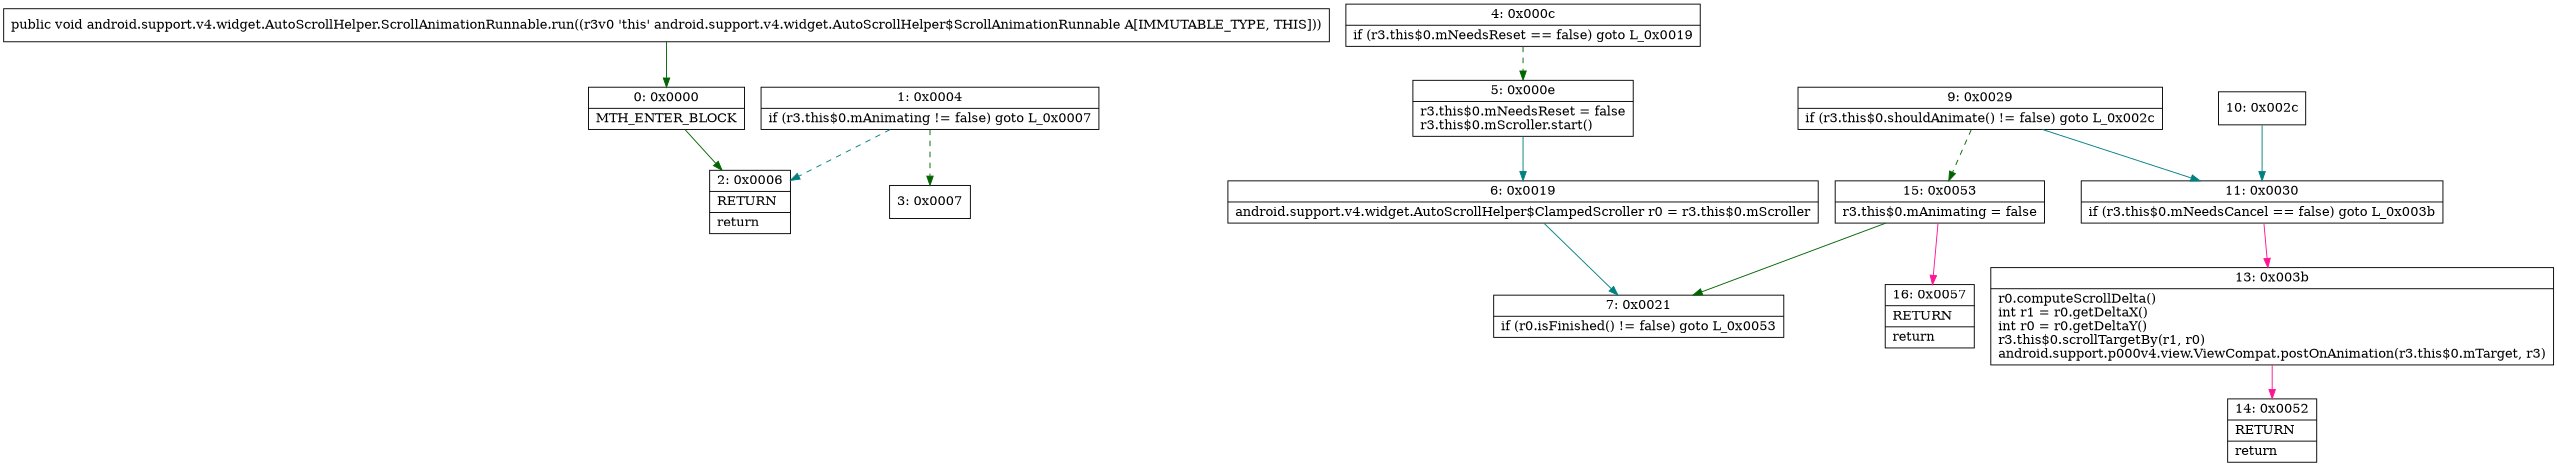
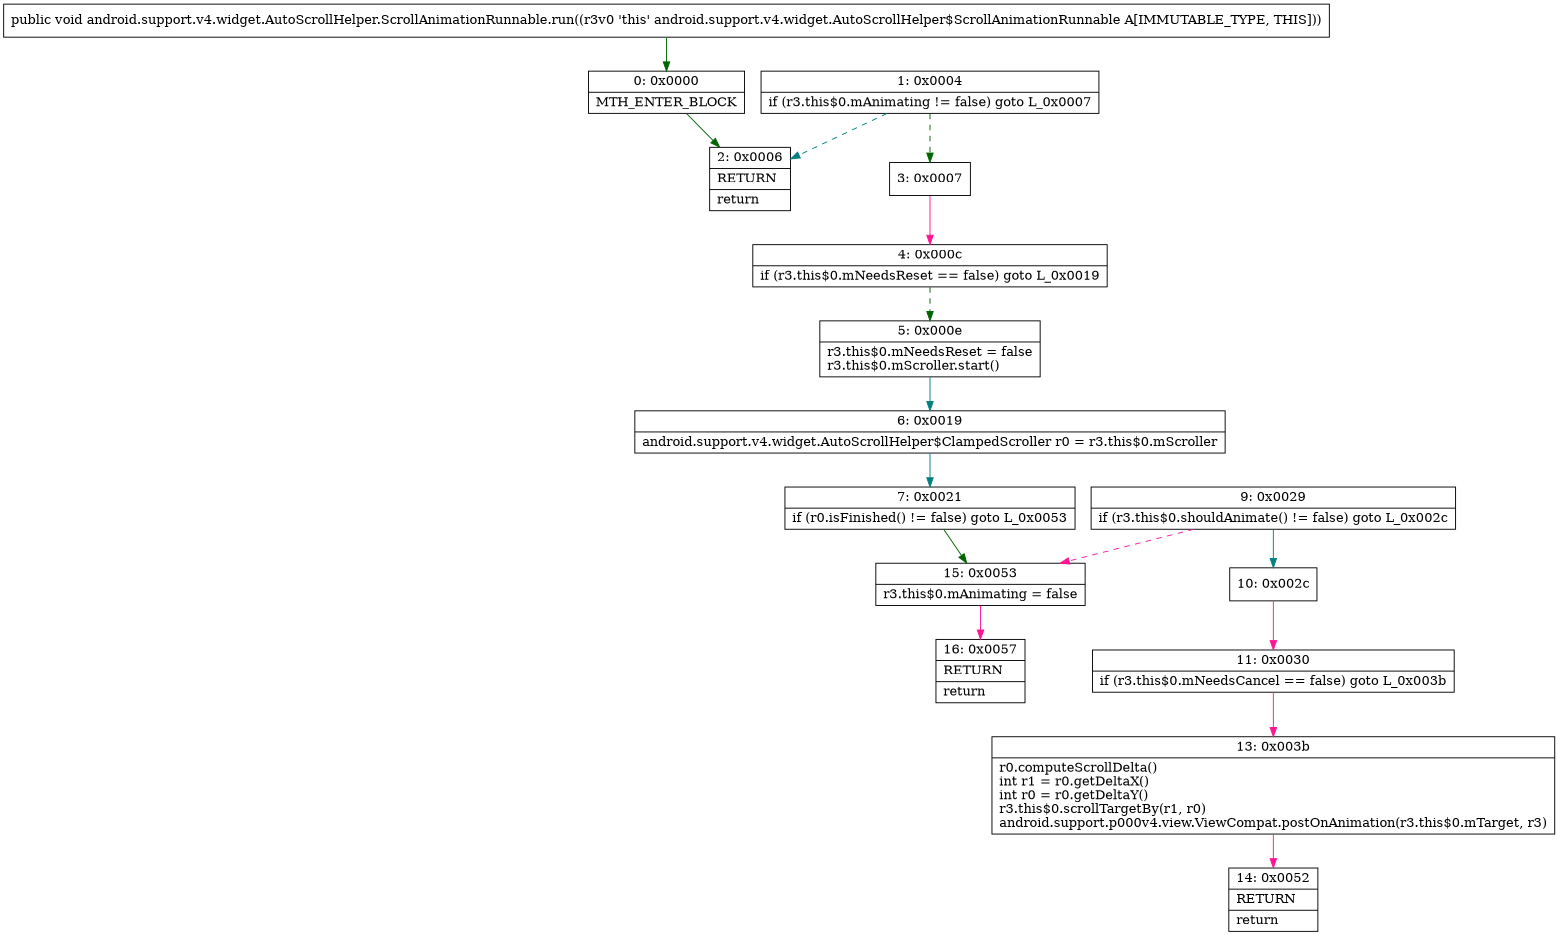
(2262, 148) -> (1273, 621)
(1962, 151) -> (1132, 545)
(2117, 154) -> (1273, 544)
none -> (930, 216)
(1794, 257) -> (953, 542)
